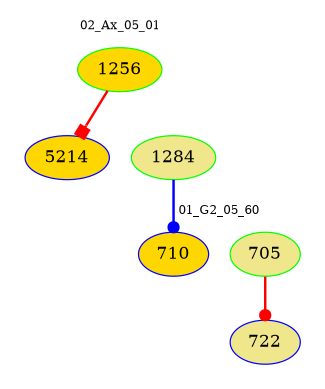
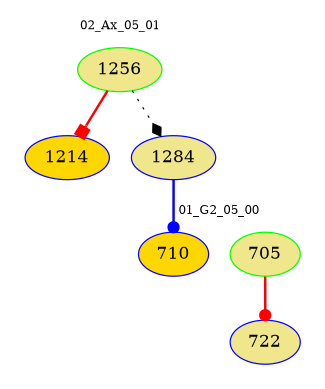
(120, 70) -> (120, 70)
none -> (143, 107)
(67, 158) -> (67, 158)
(174, 158) -> (174, 158)
(219, 211) -> (219, 211)
